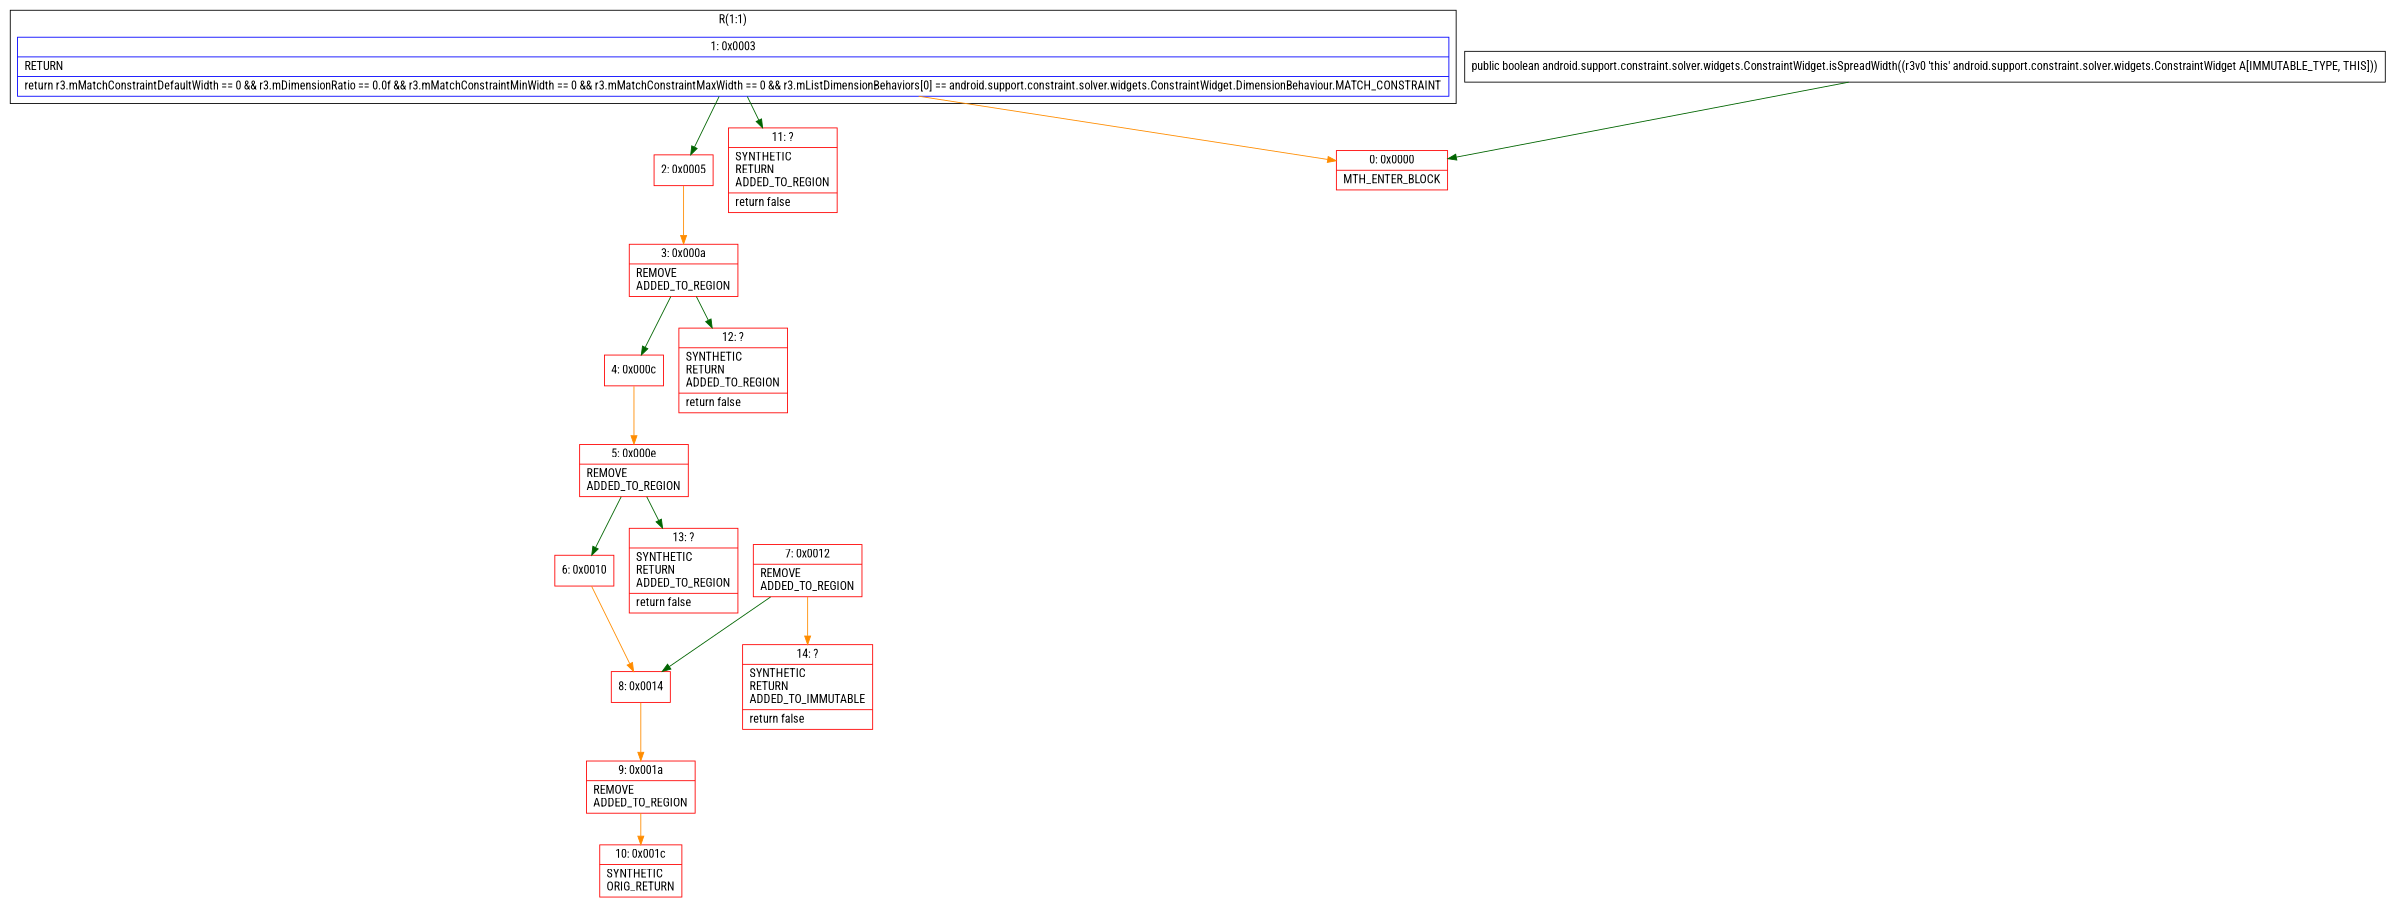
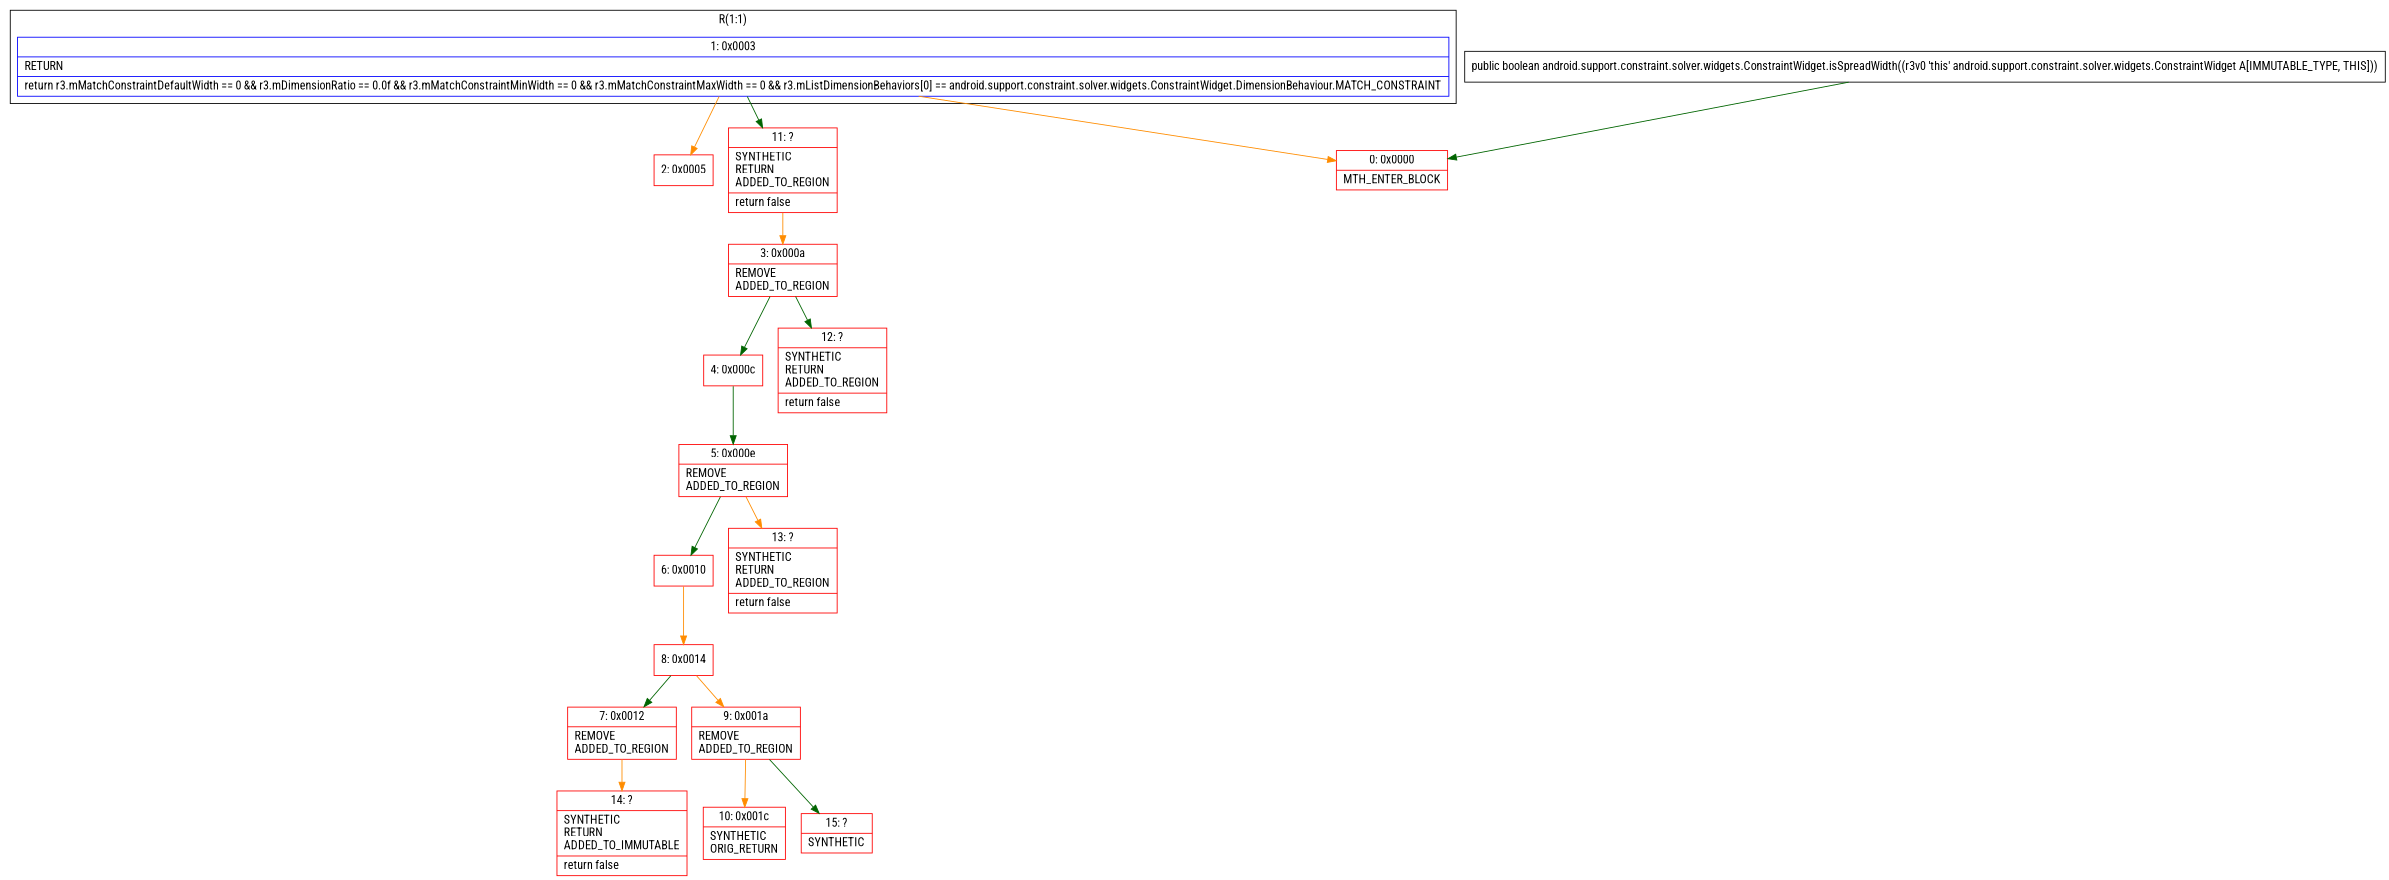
(707, 122) -> (707, 122)
(684, 211) -> (783, 224)
(634, 411) -> (733, 411)
(653, 509) -> (752, 509)
(720, 632) -> (660, 688)
none -> (837, 833)
